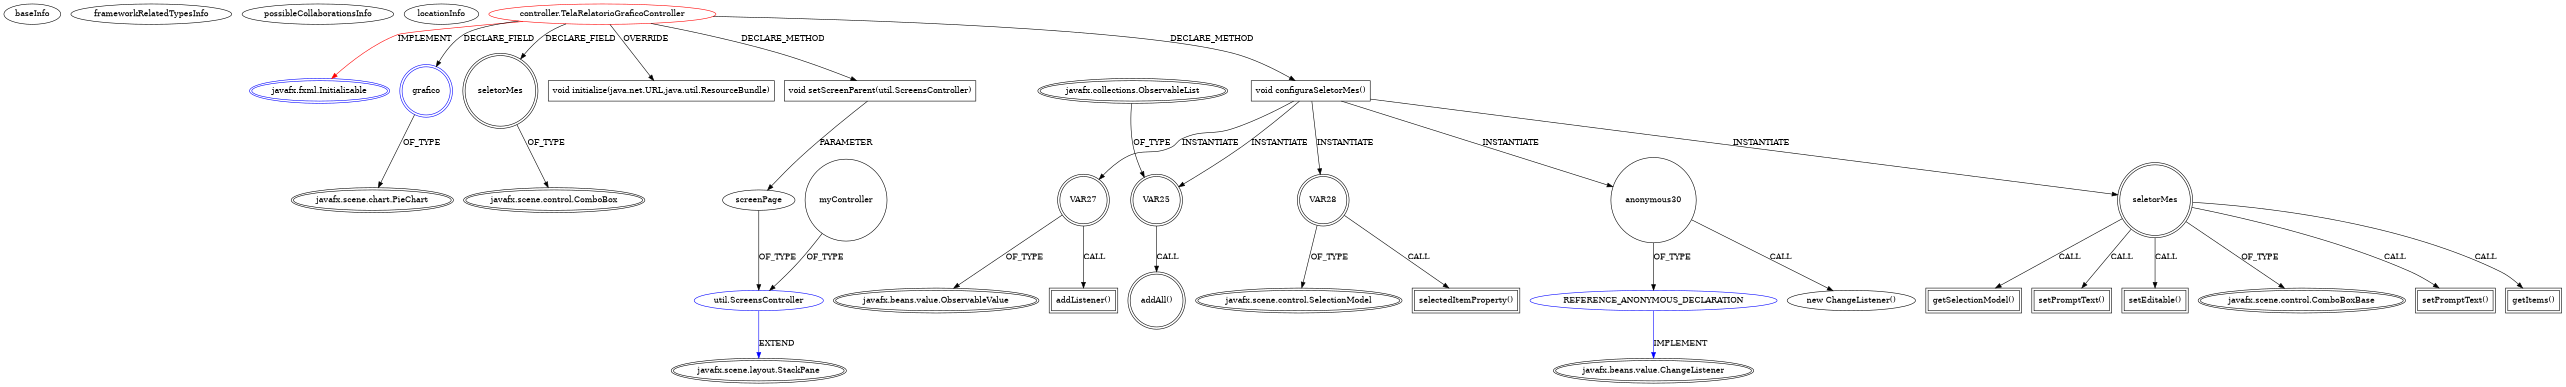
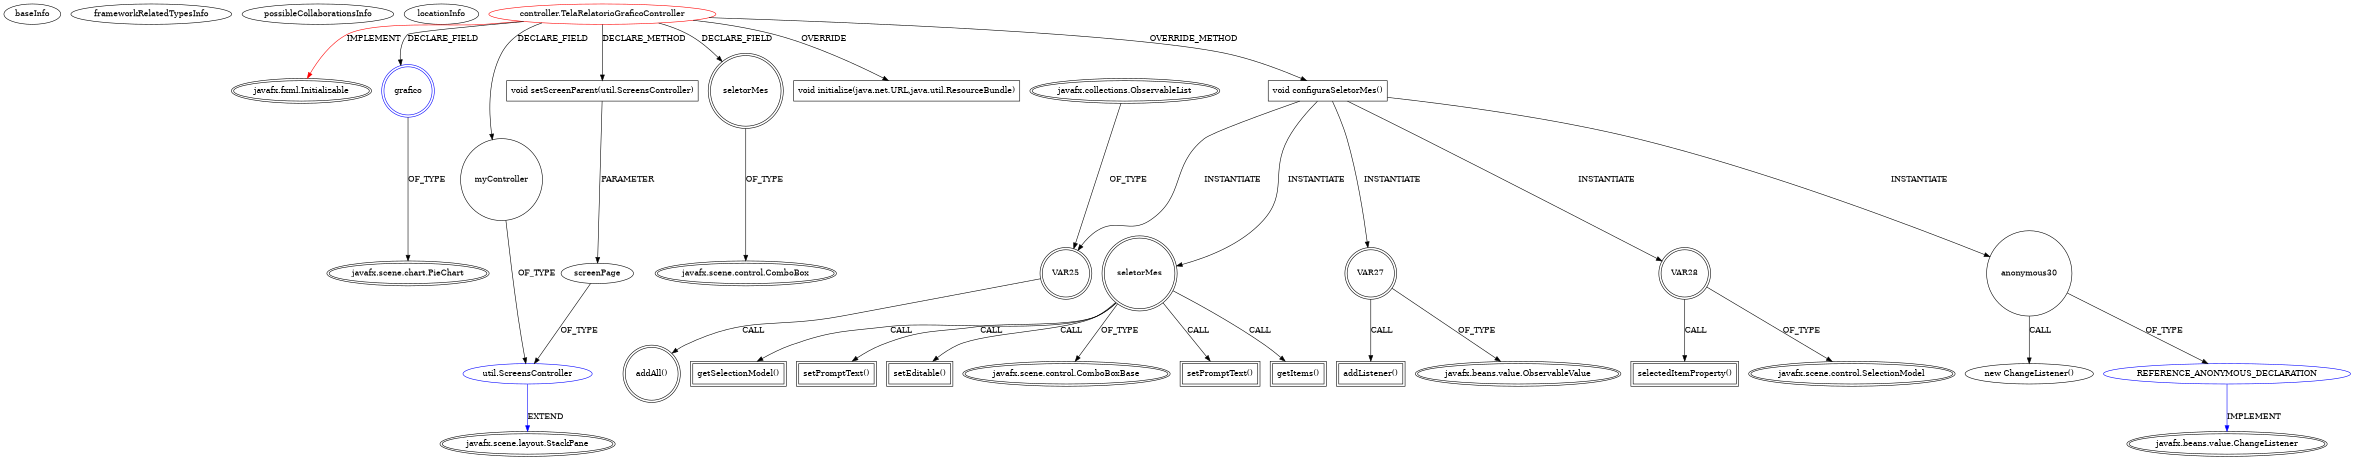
(1212, 39) -> (1194, 39)
none -> (496, 67)
(320, 91) -> (301, 91)
